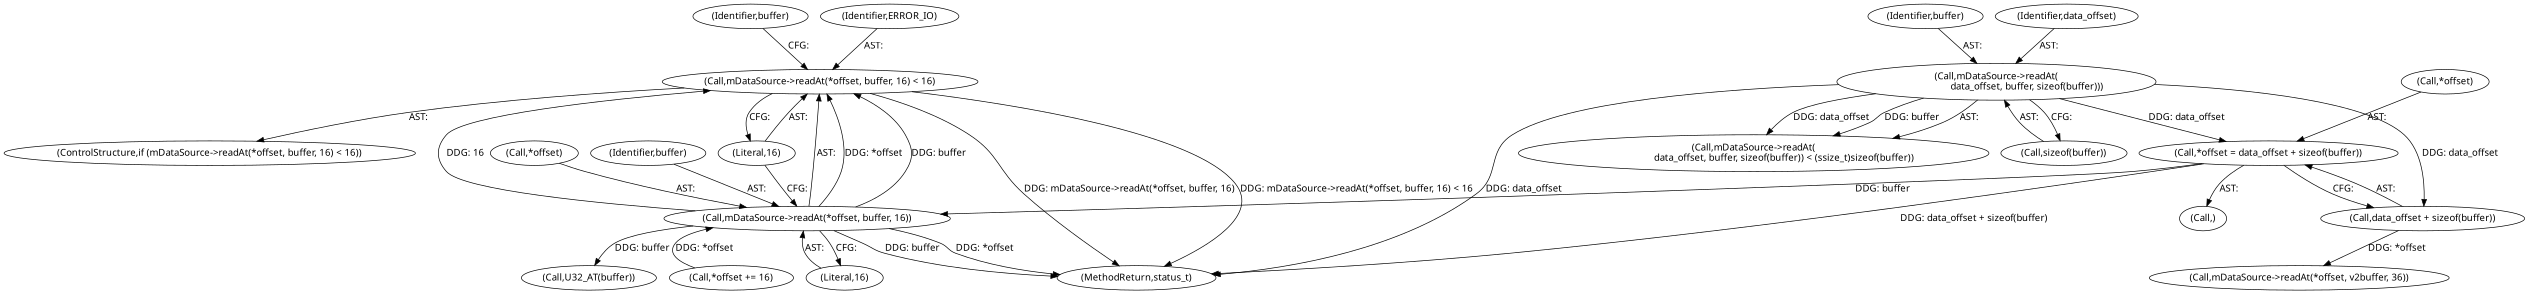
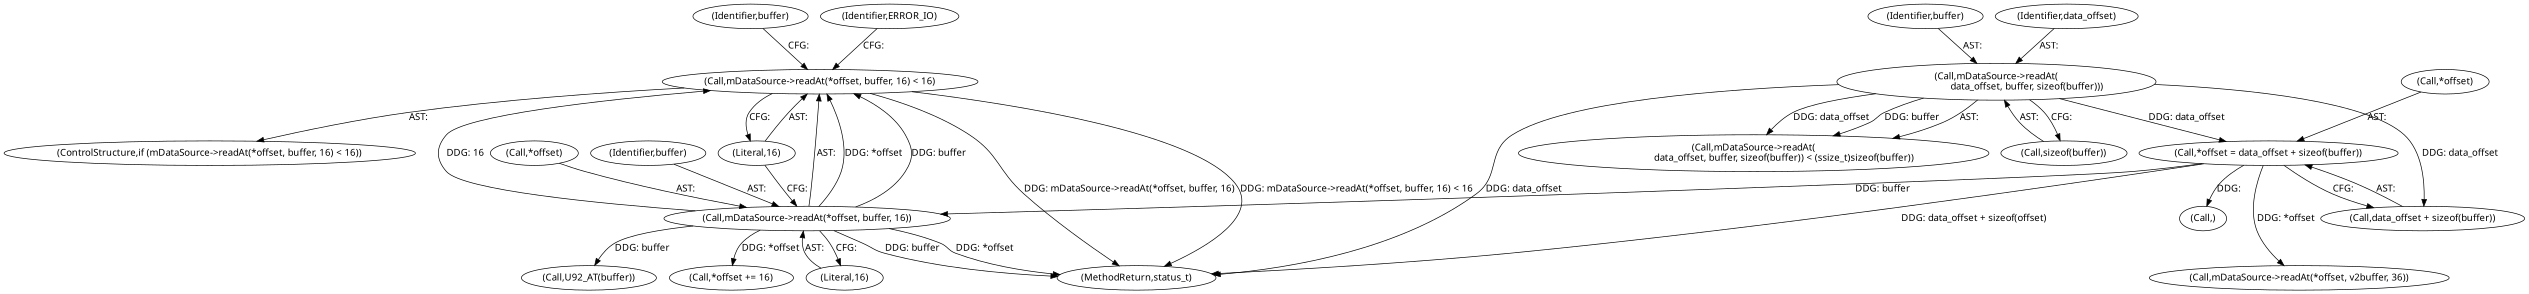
(875, 46) -> (875, 46)
(2230, 189) -> (2230, 189)
(1974, 219) -> (1974, 219)
(675, 245) -> (743, 241)
(2364, 247) -> (2254, 216)
(589, 278) -> (589, 278)
